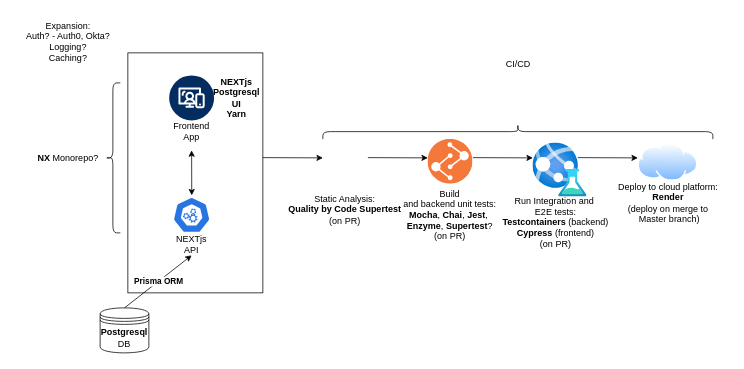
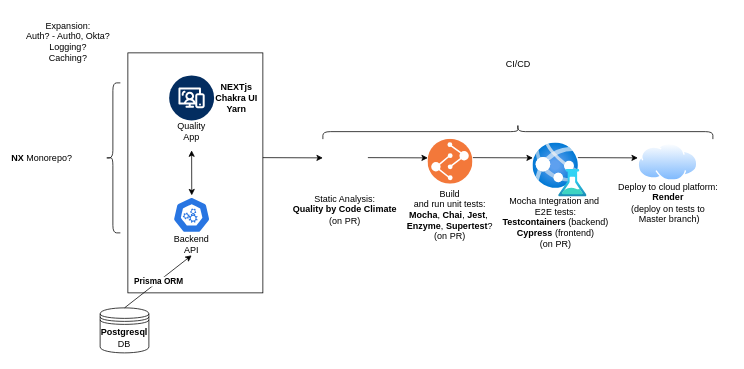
(237, 98) -> (237, 98)
(192, 132) -> (192, 132)
(68, 158) -> (42, 158)
(668, 203) -> (668, 203)
(345, 215) -> (345, 215)
(450, 215) -> (450, 215)
(556, 222) -> (556, 222)
(192, 244) -> (192, 244)
